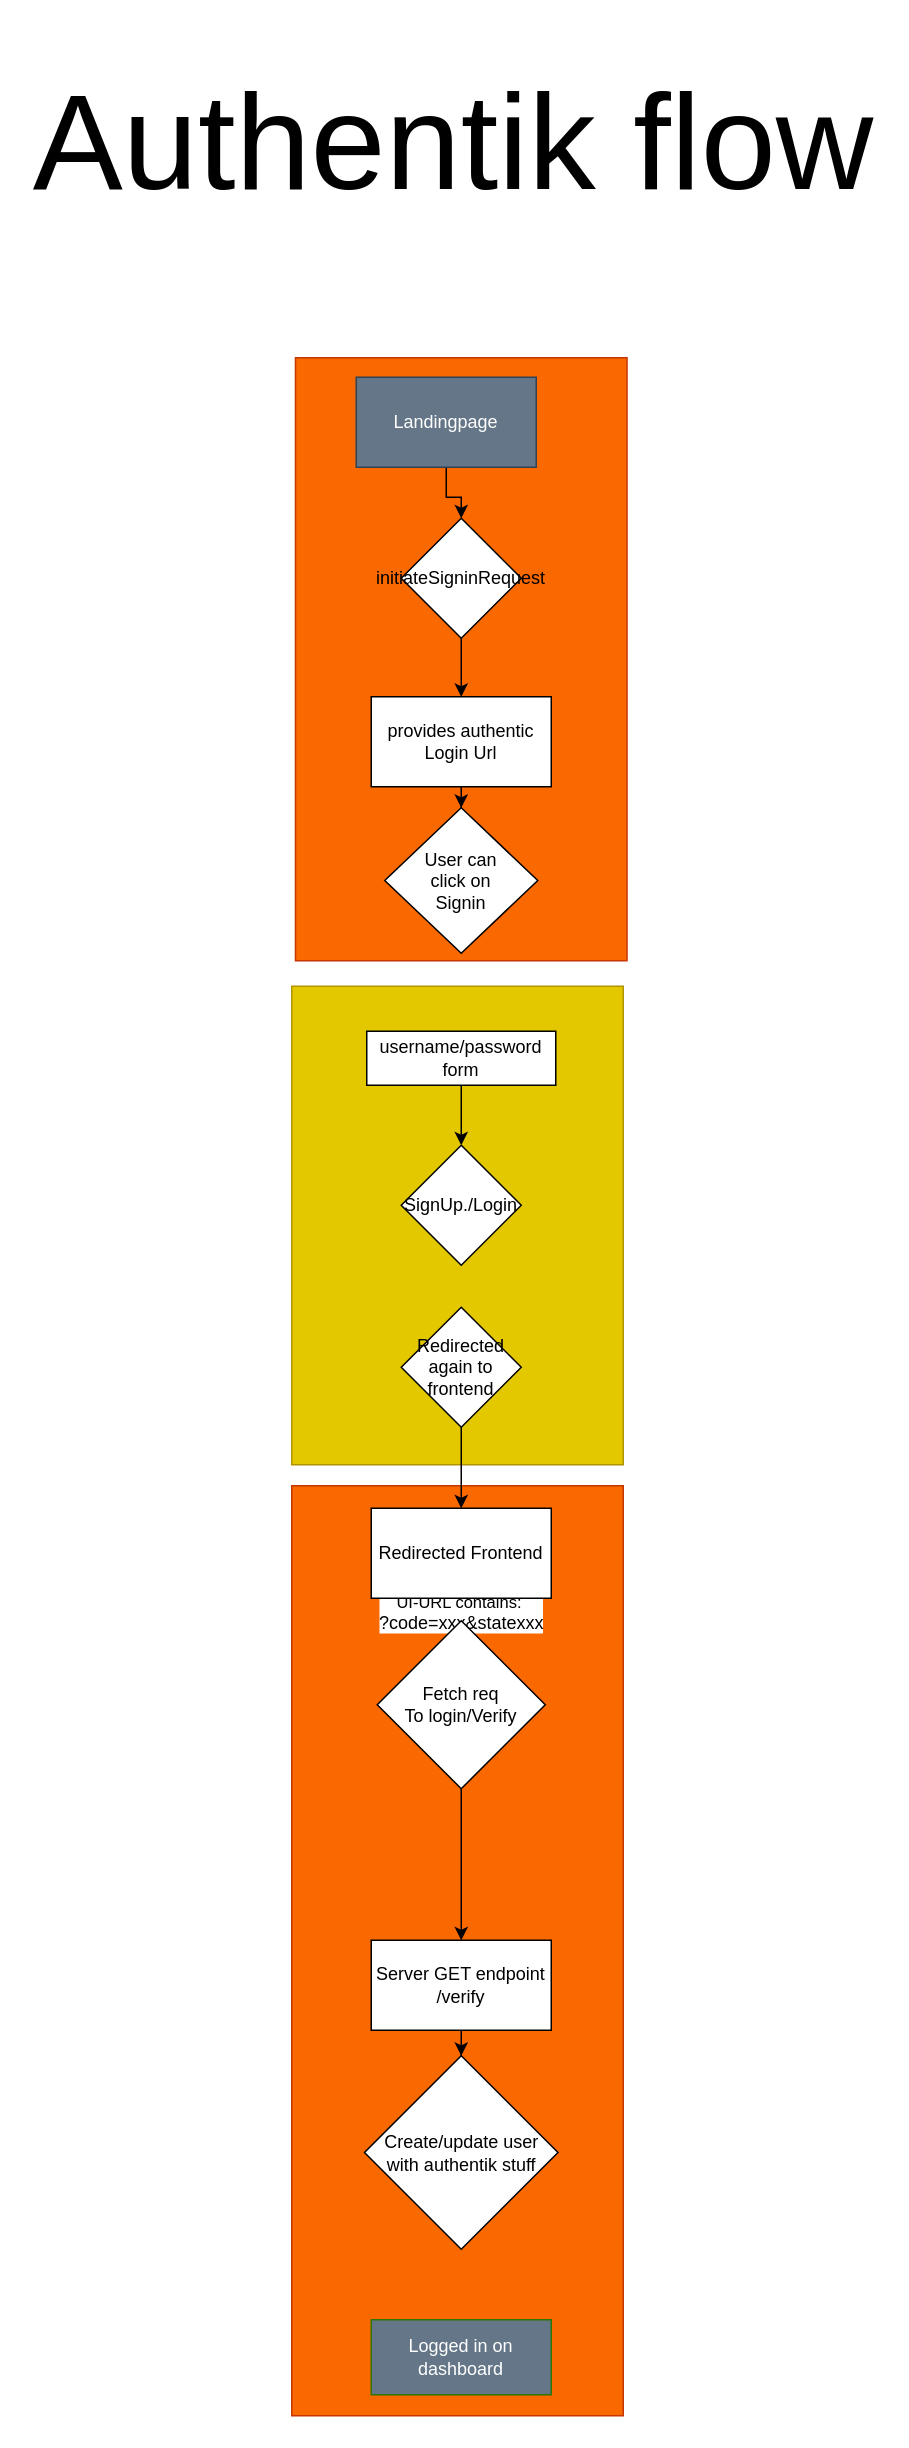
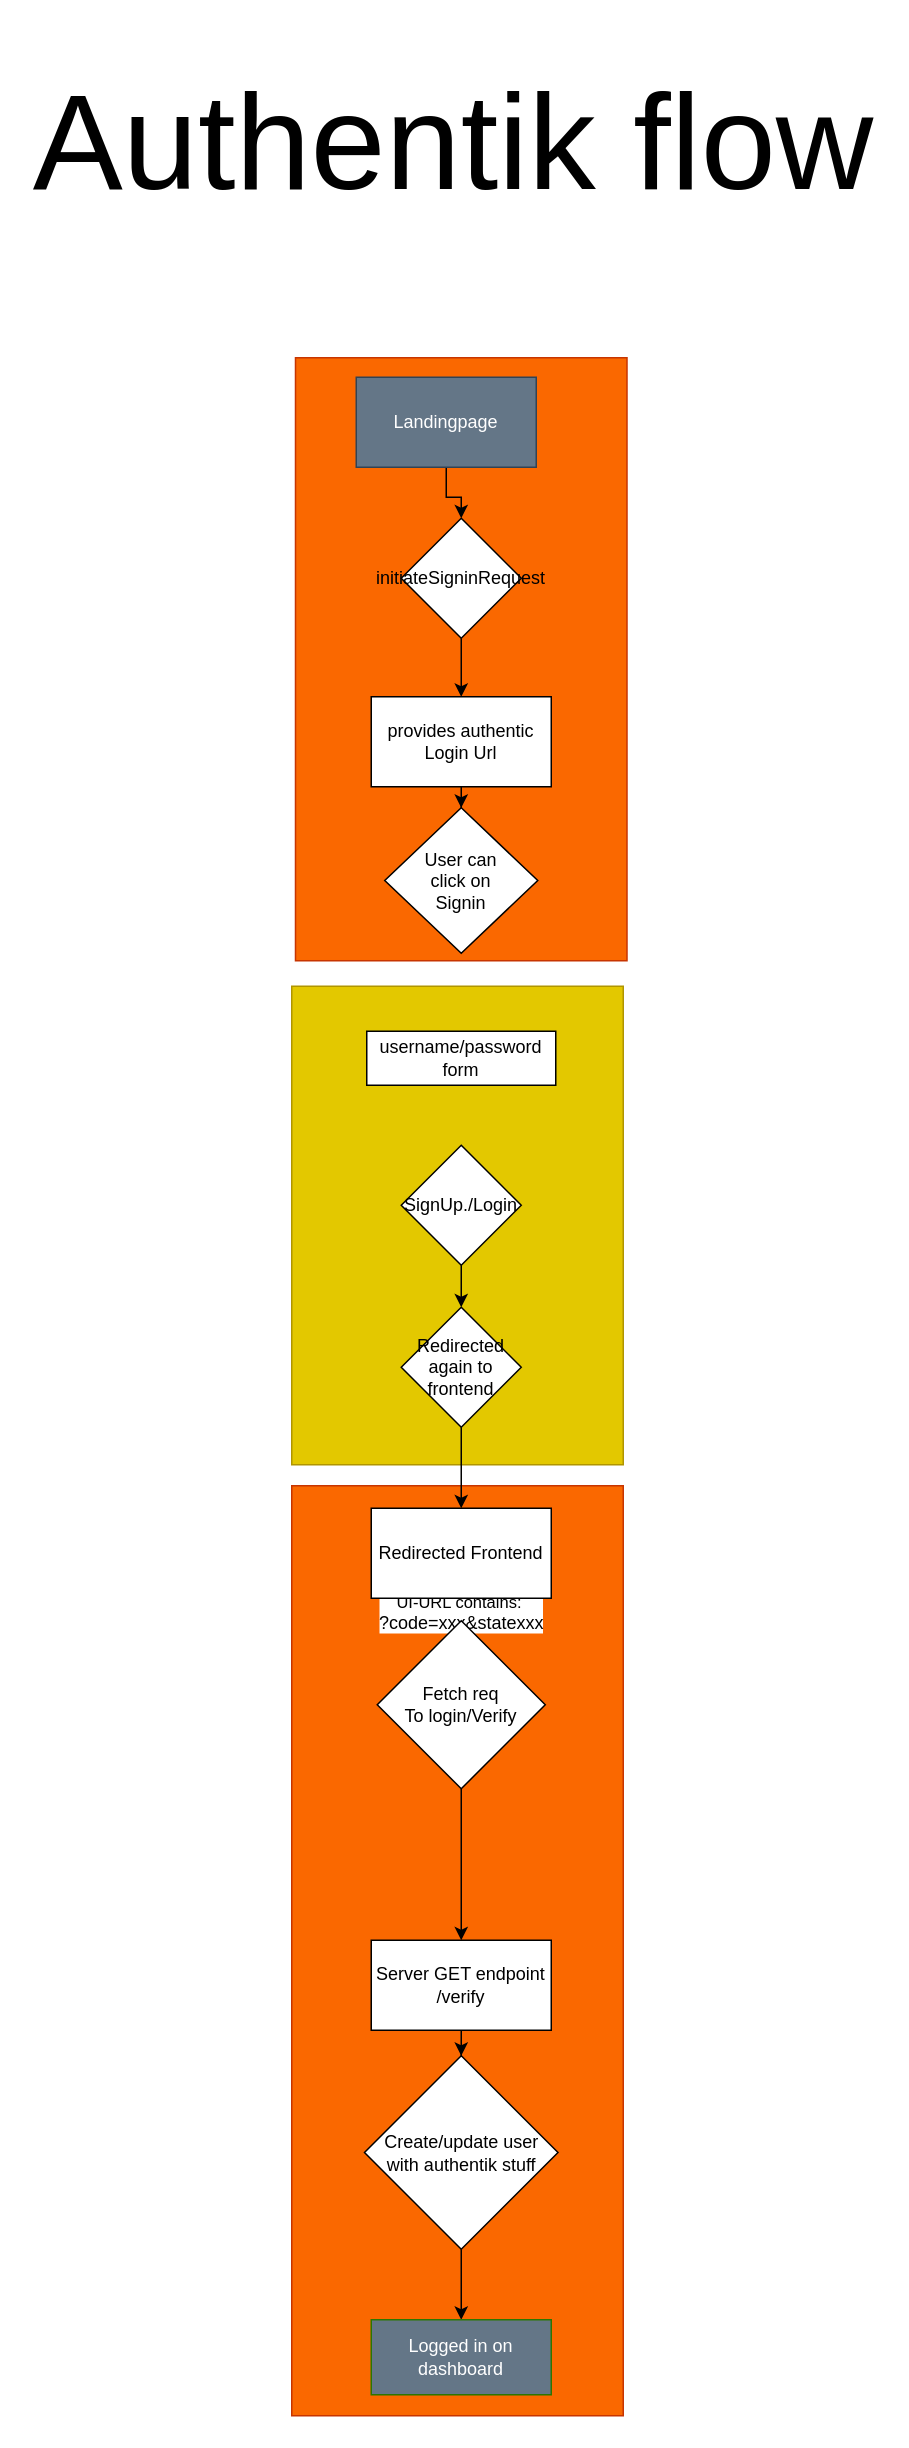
(461, 1110) -> none
none -> (461, 1291)
none -> (461, 2280)
